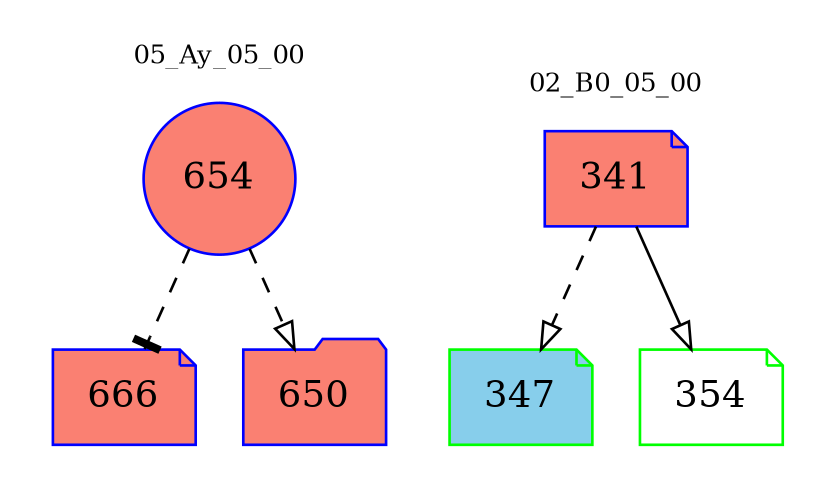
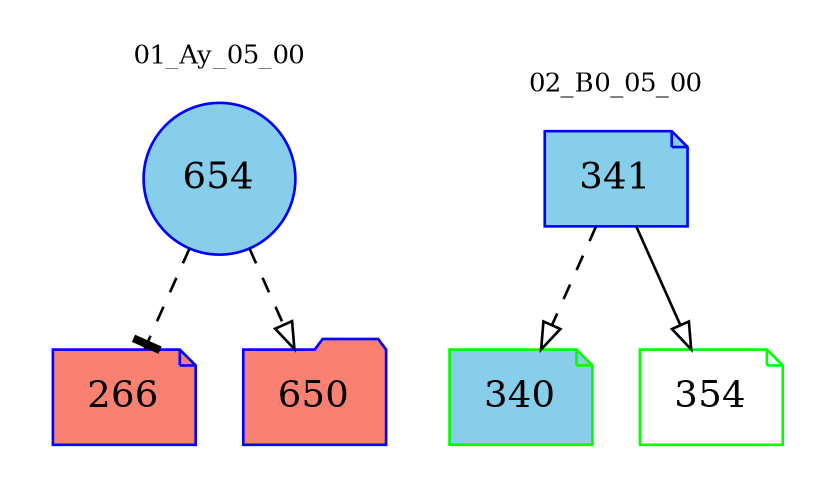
(219, 57) -> (219, 57)
(219, 179) -> (219, 179)
(616, 179) -> (616, 179)
(124, 397) -> (124, 397)
(521, 397) -> (521, 397)
